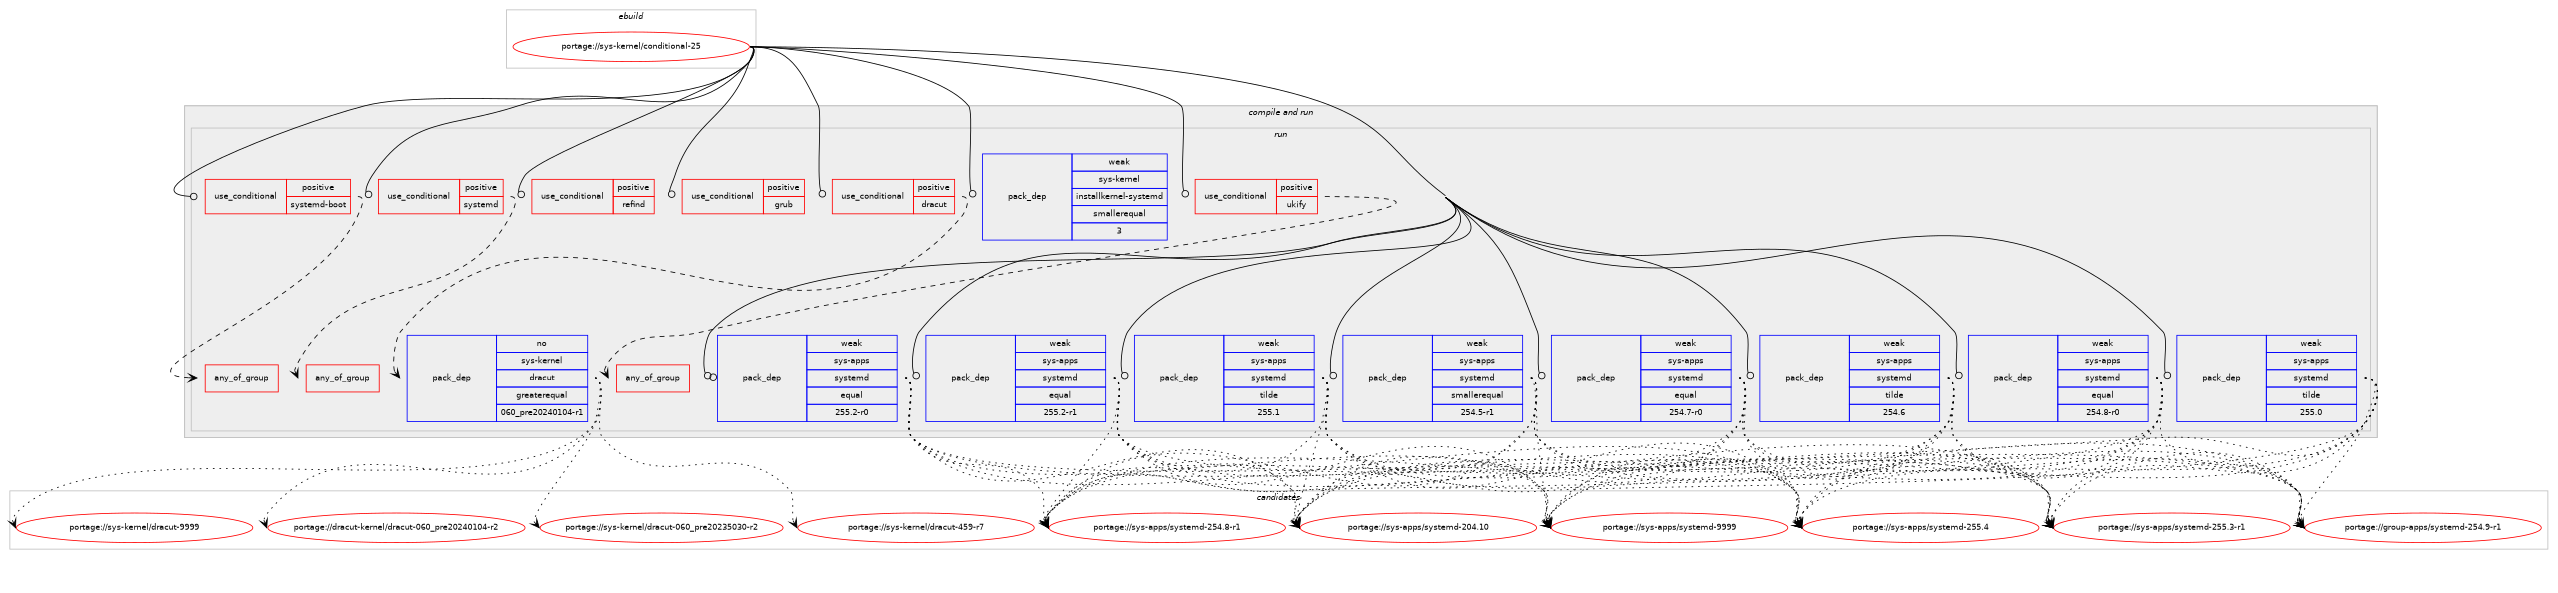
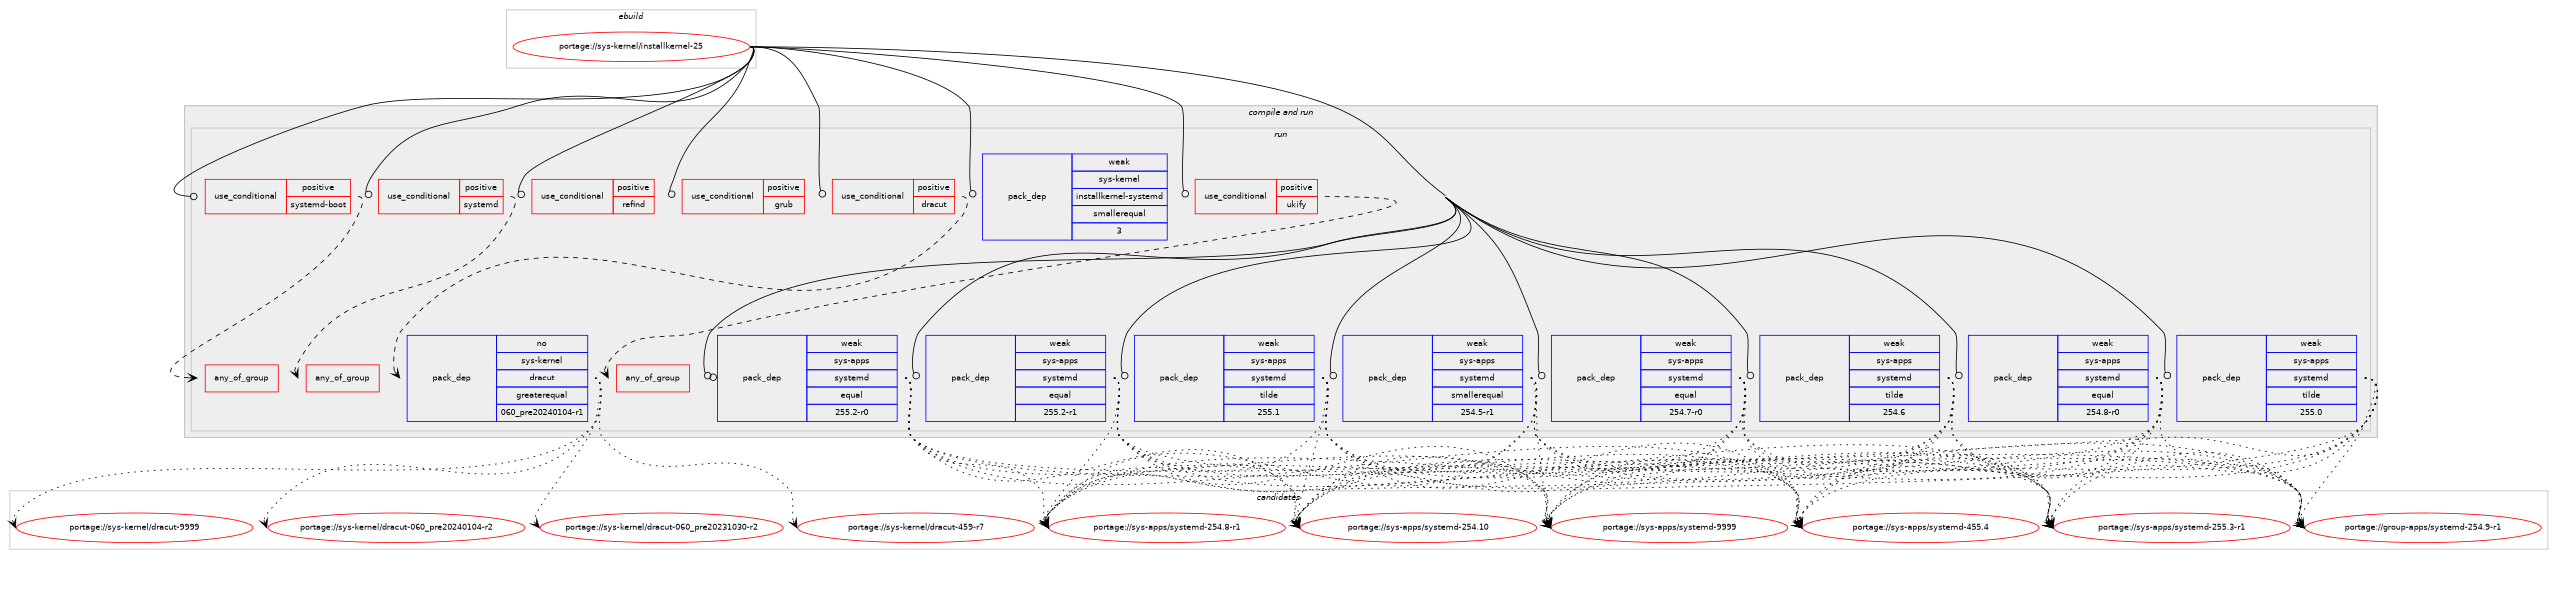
(631, 47) -> (631, 47)
(396, 528) -> (396, 528)
(662, 528) -> (662, 528)
(1418, 528) -> (1418, 528)
(1921, 528) -> (1921, 528)
